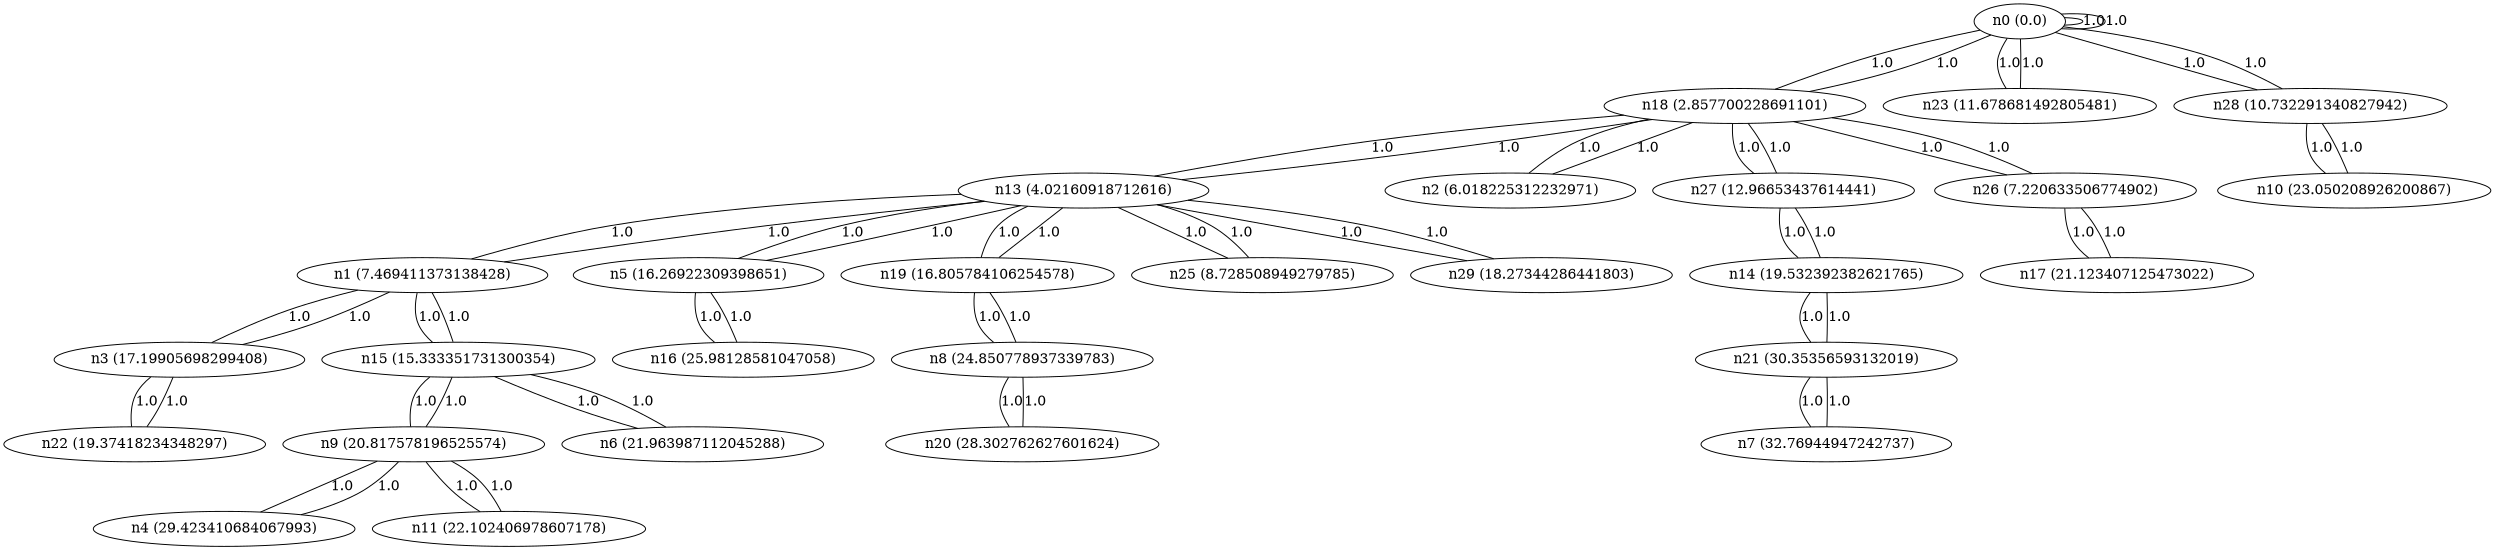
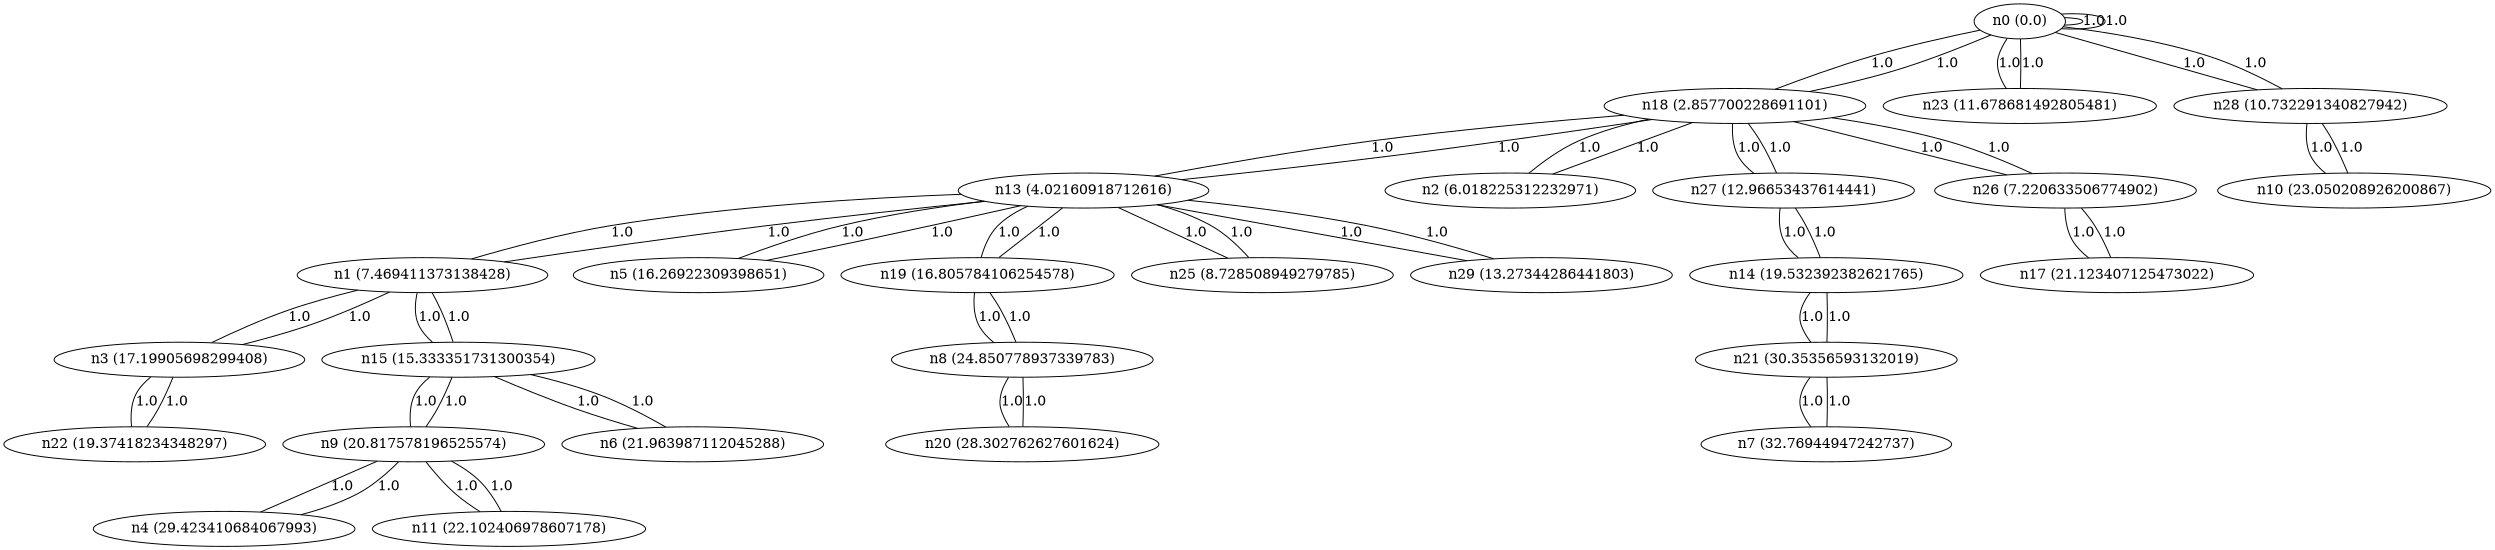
(1541, 275) -> (1541, 275)
(743, 360) -> none
